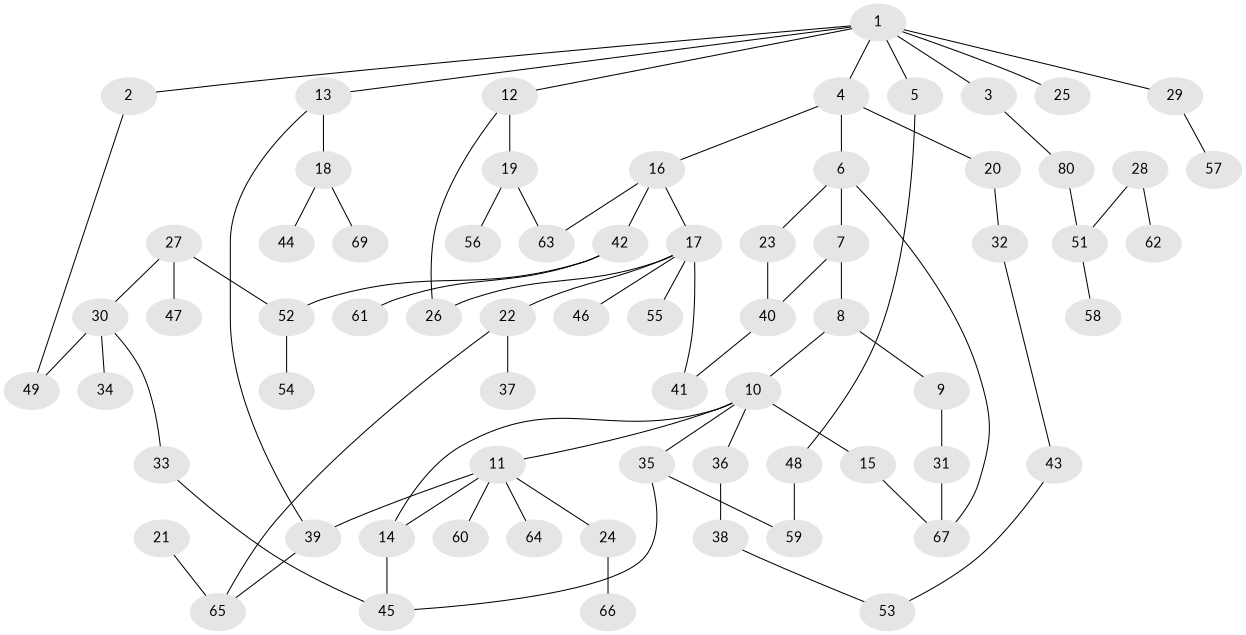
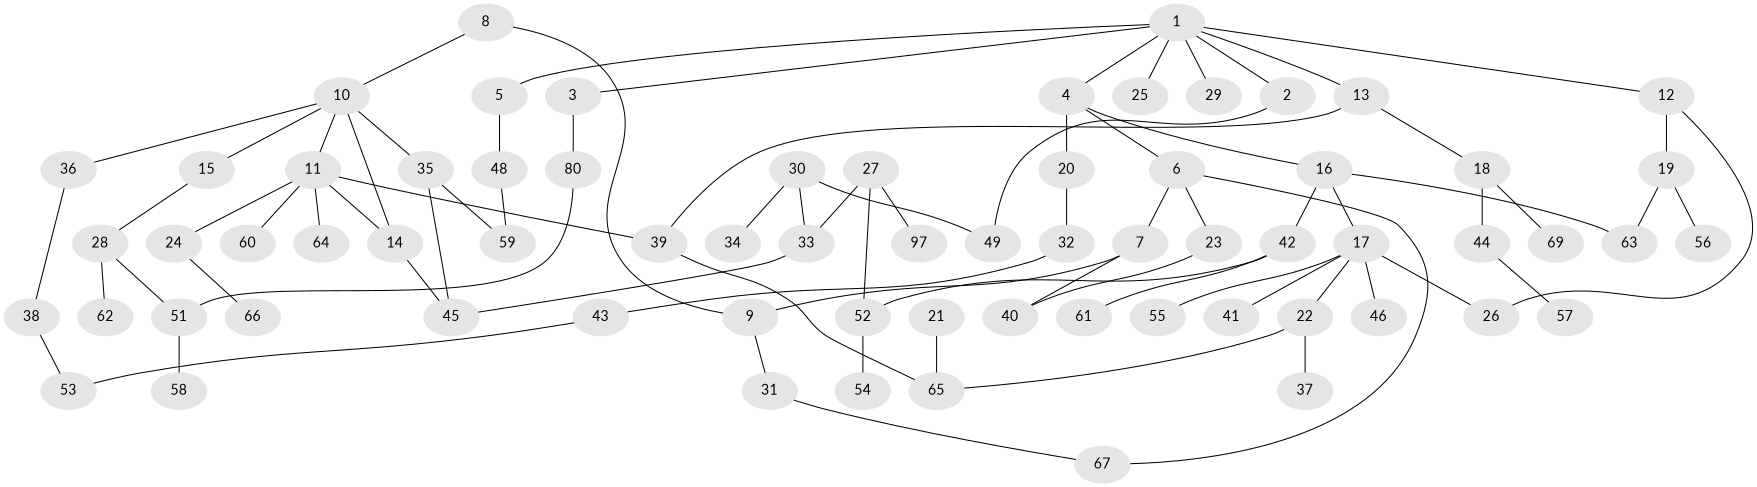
(1195, 133) -> (1524, 280)
(137, 280) -> (839, 207)
(841, 281) -> (948, 286)
(174, 317) -> (919, 244)
(724, 354) -> none
(905, 501) -> (153, 207)
